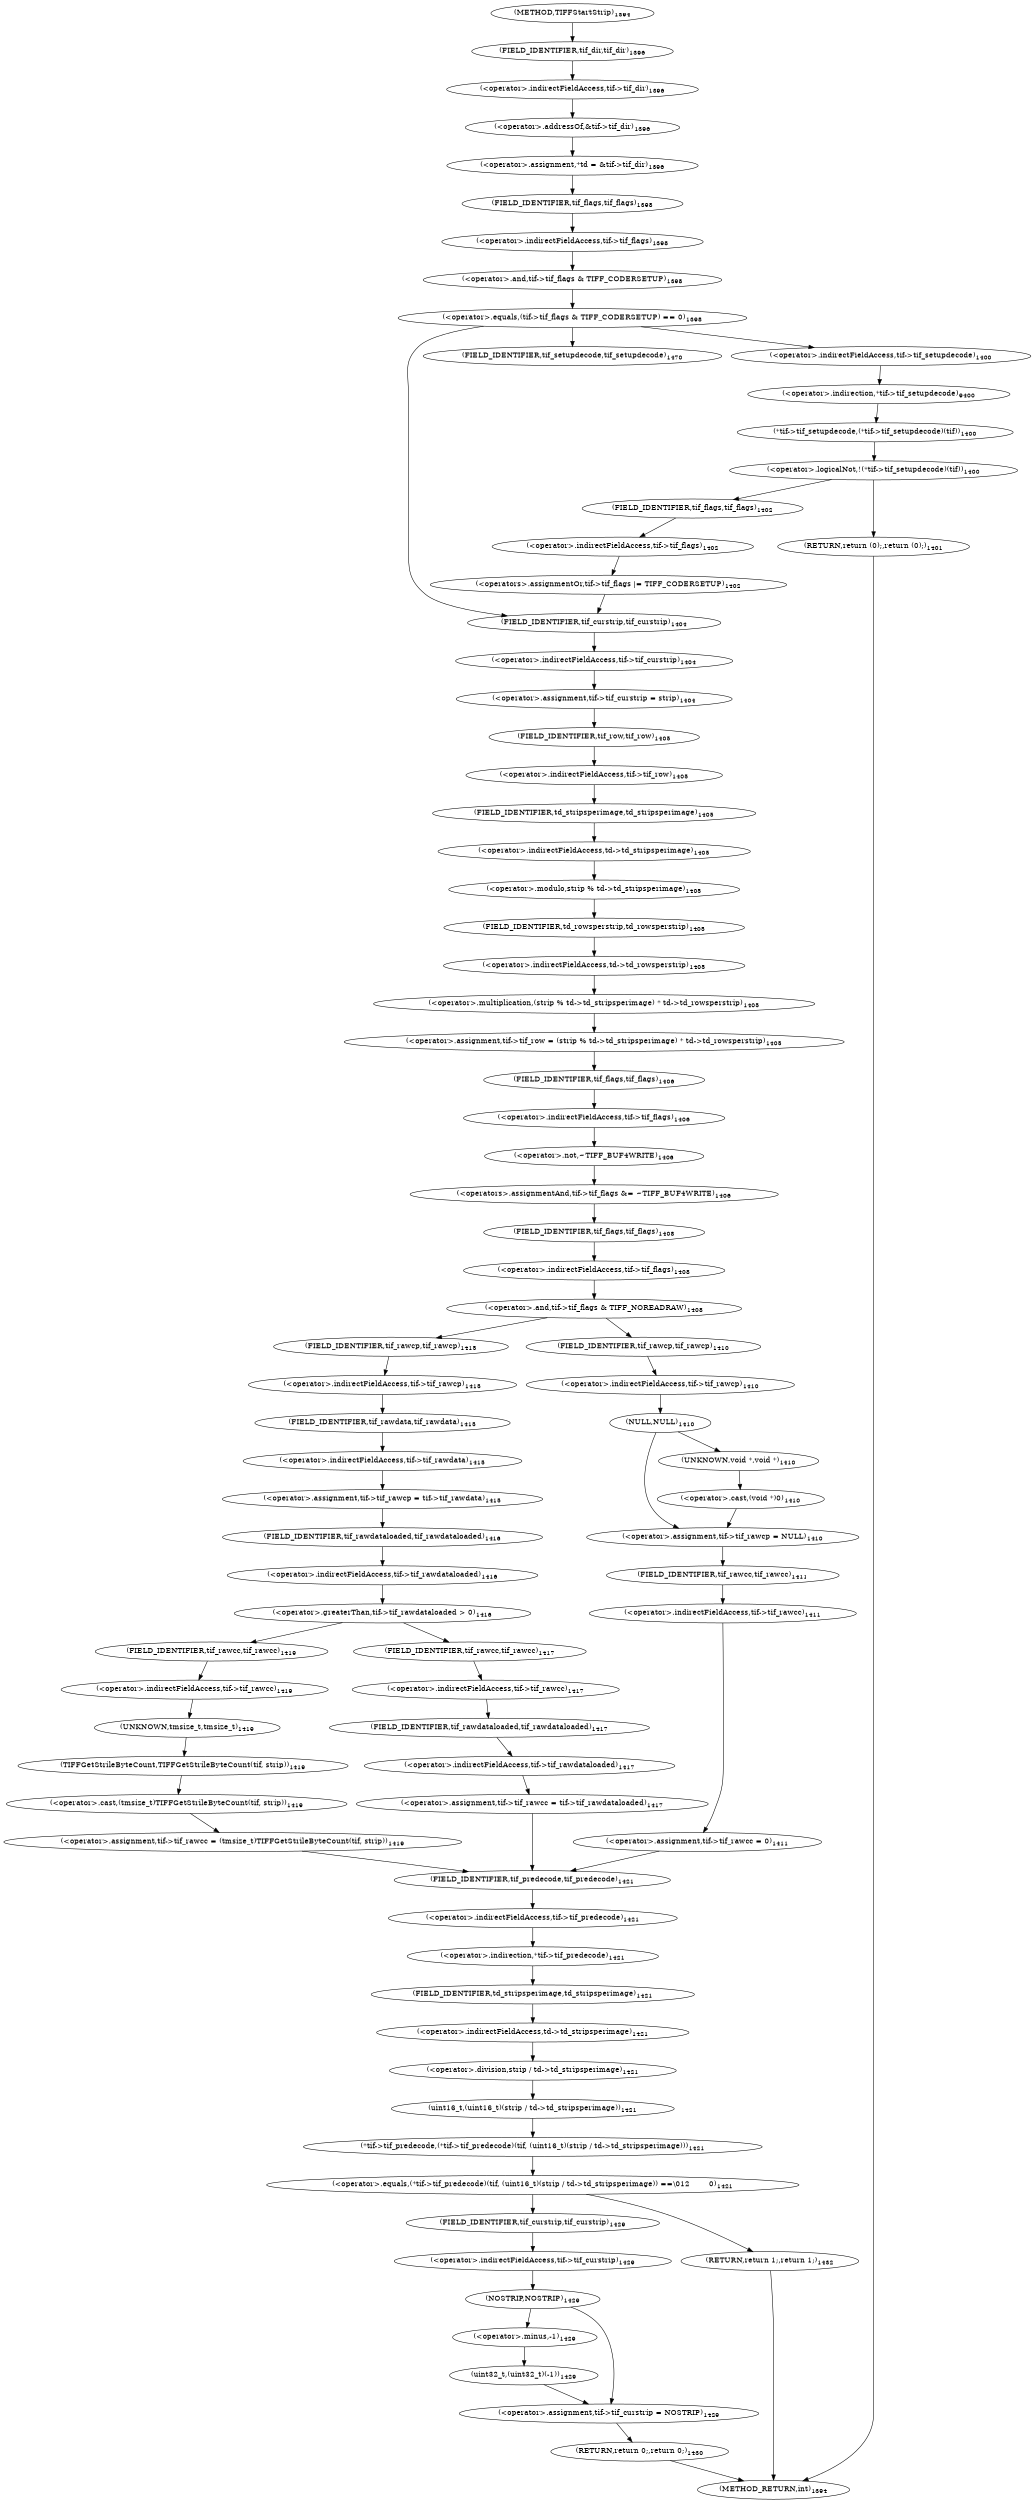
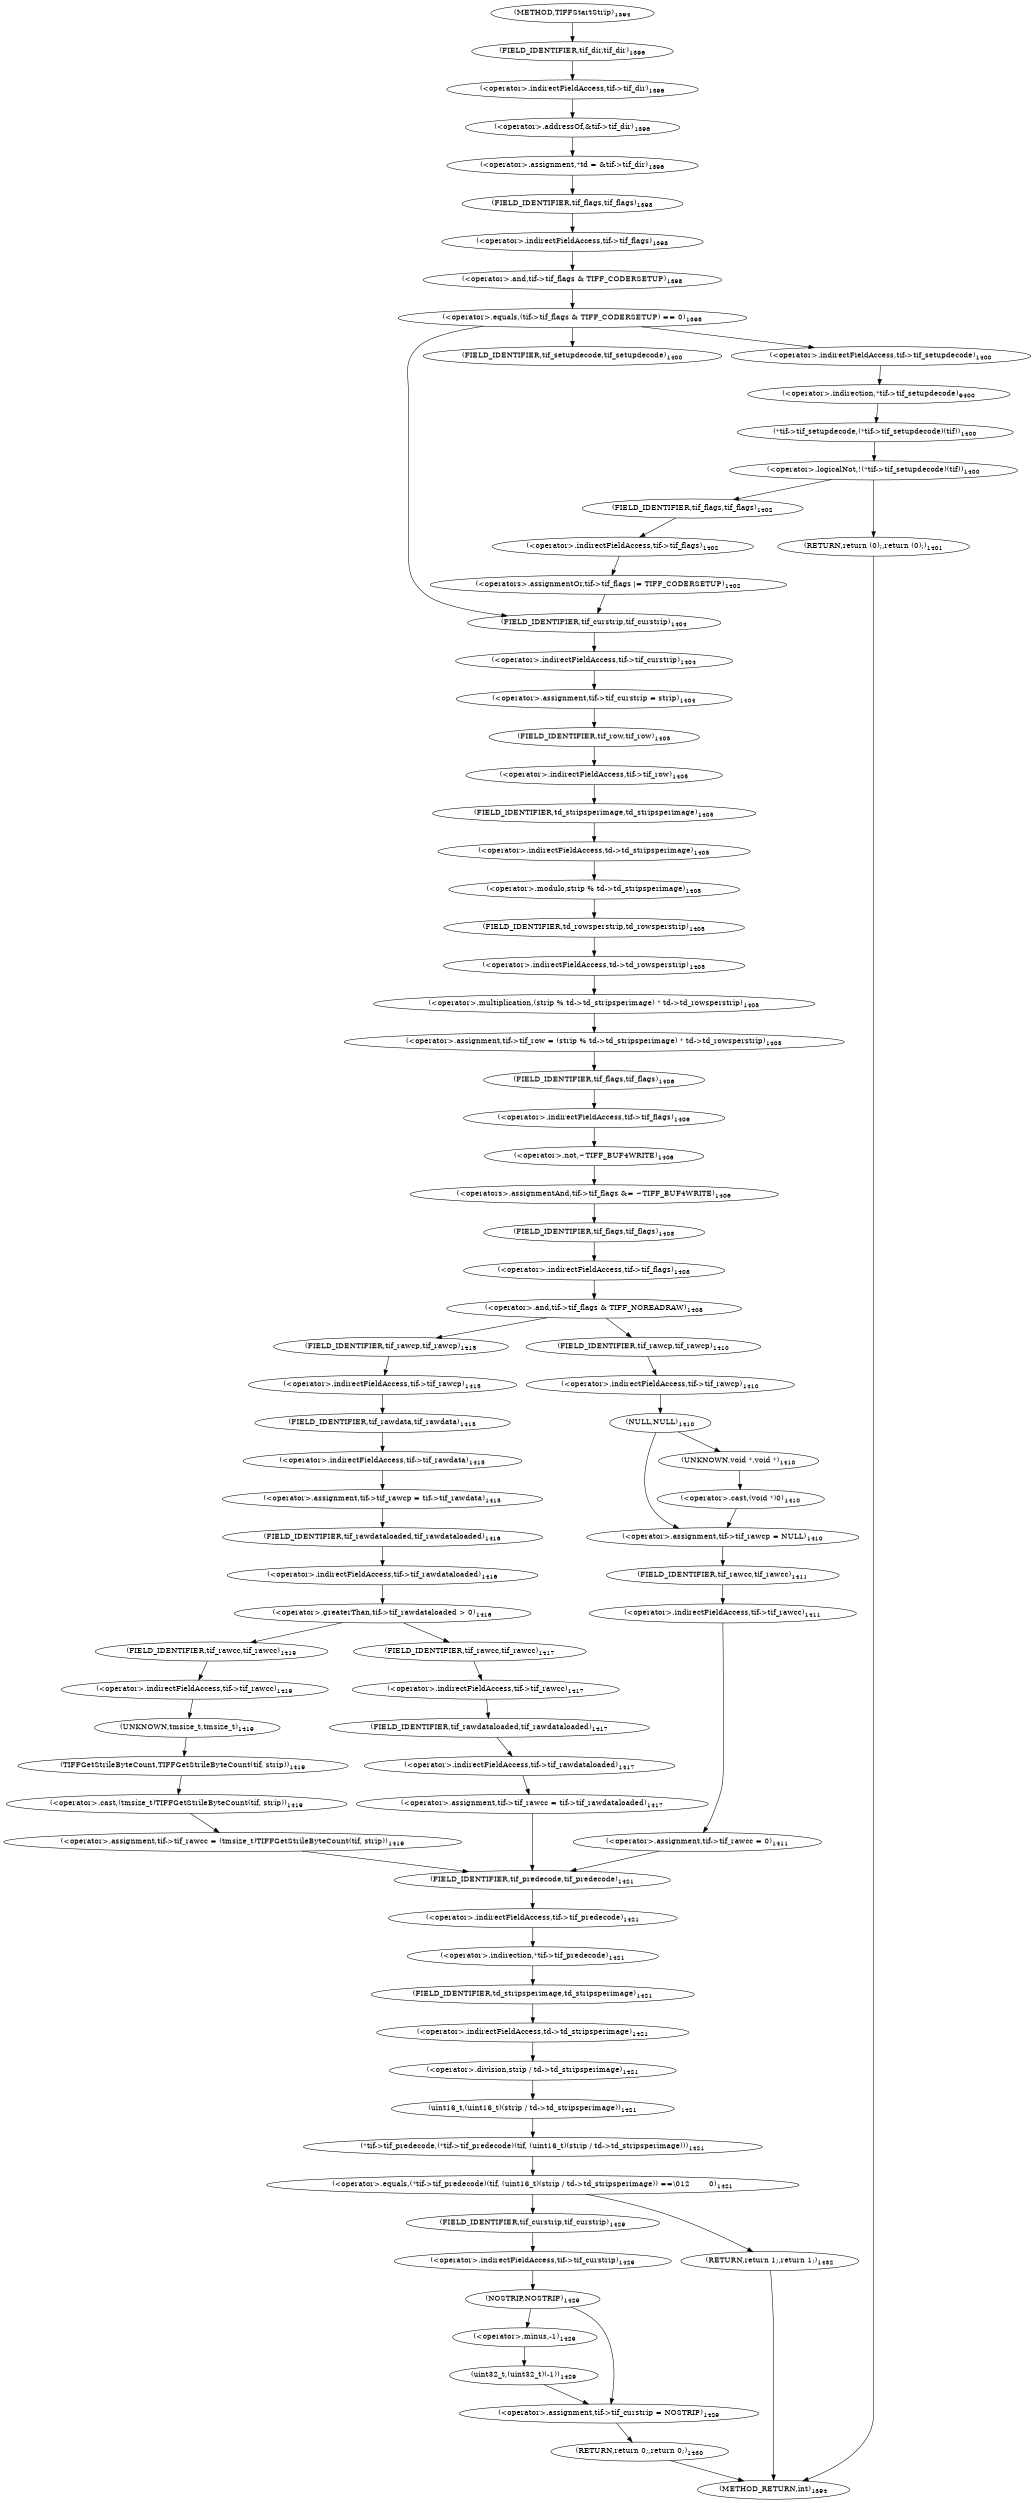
(675, 355) -> (675, 355)
